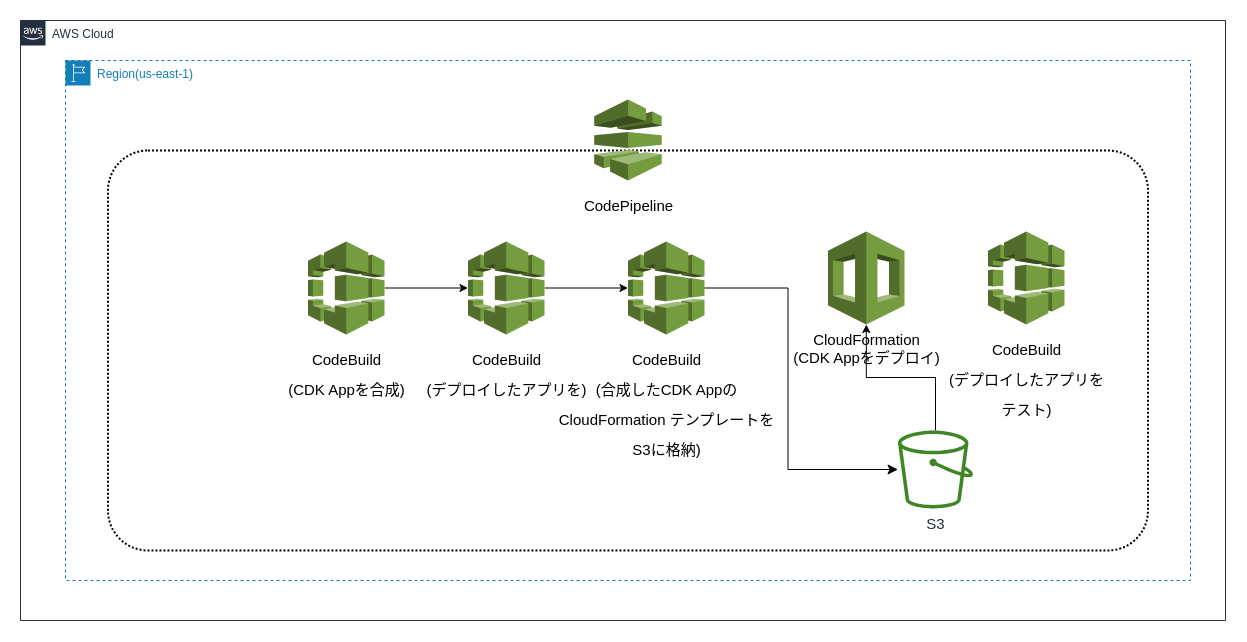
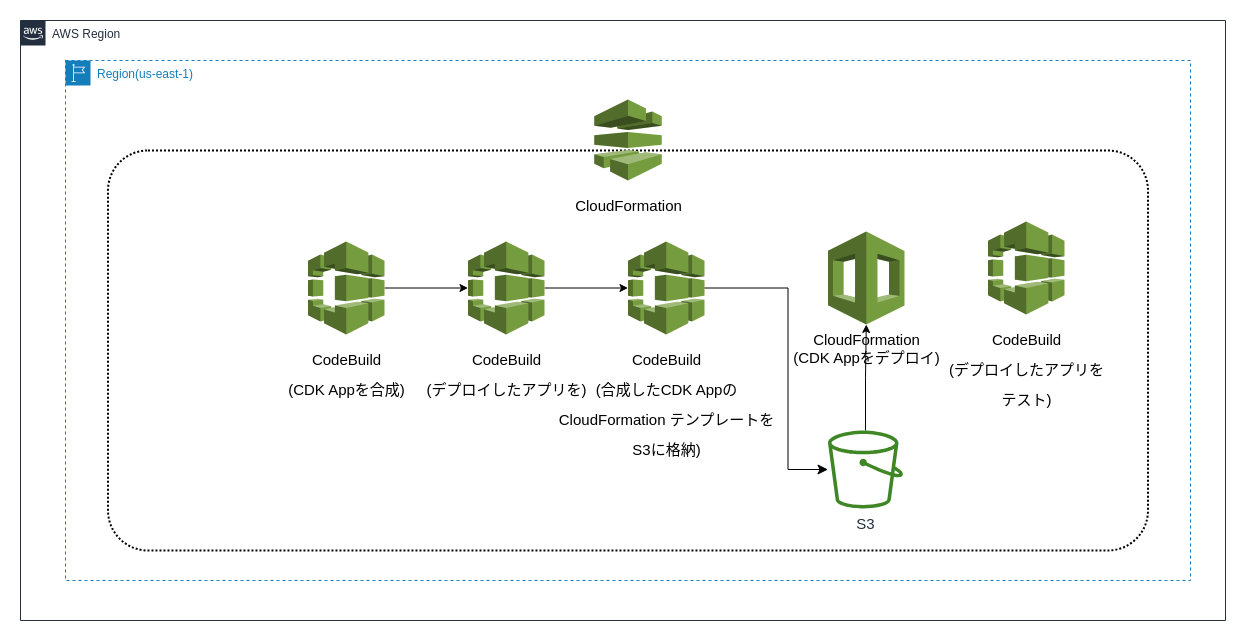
(80, 35) -> (83, 35)
(629, 203) -> (629, 203)
(1026, 278) -> (1026, 268)
(936, 470) -> (866, 470)
